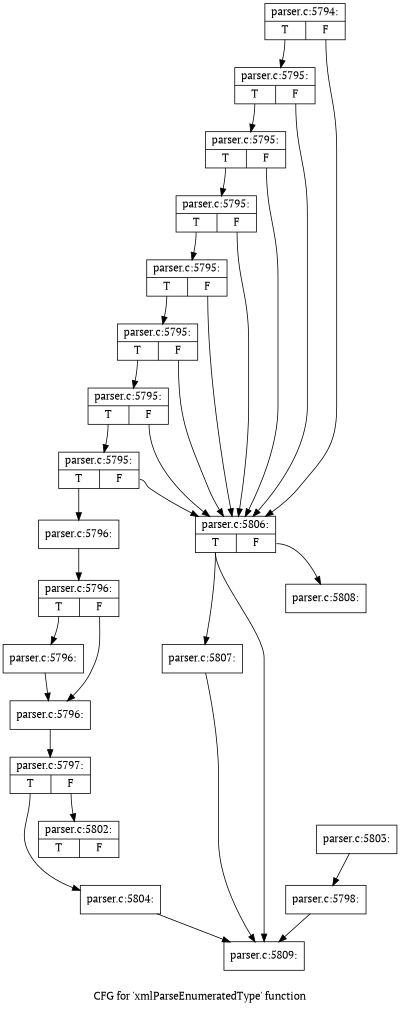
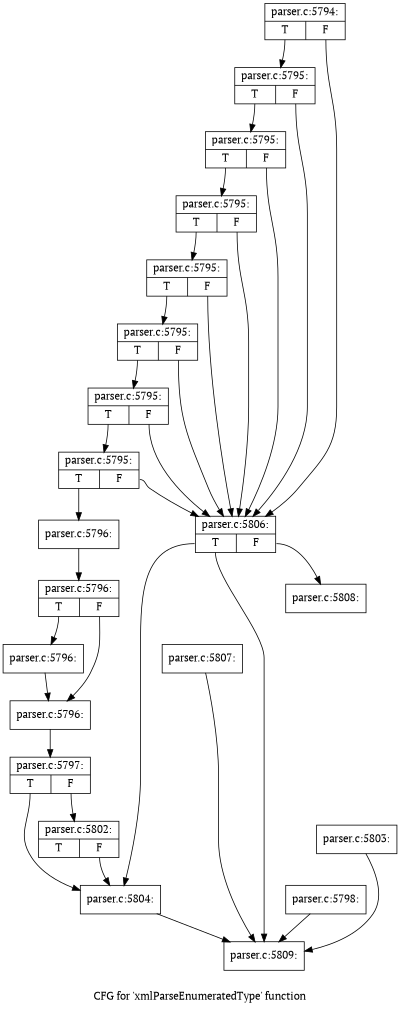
(213, 595) -> (141, 697)
(343, 866) -> (370, 917)
none -> (101, 869)
